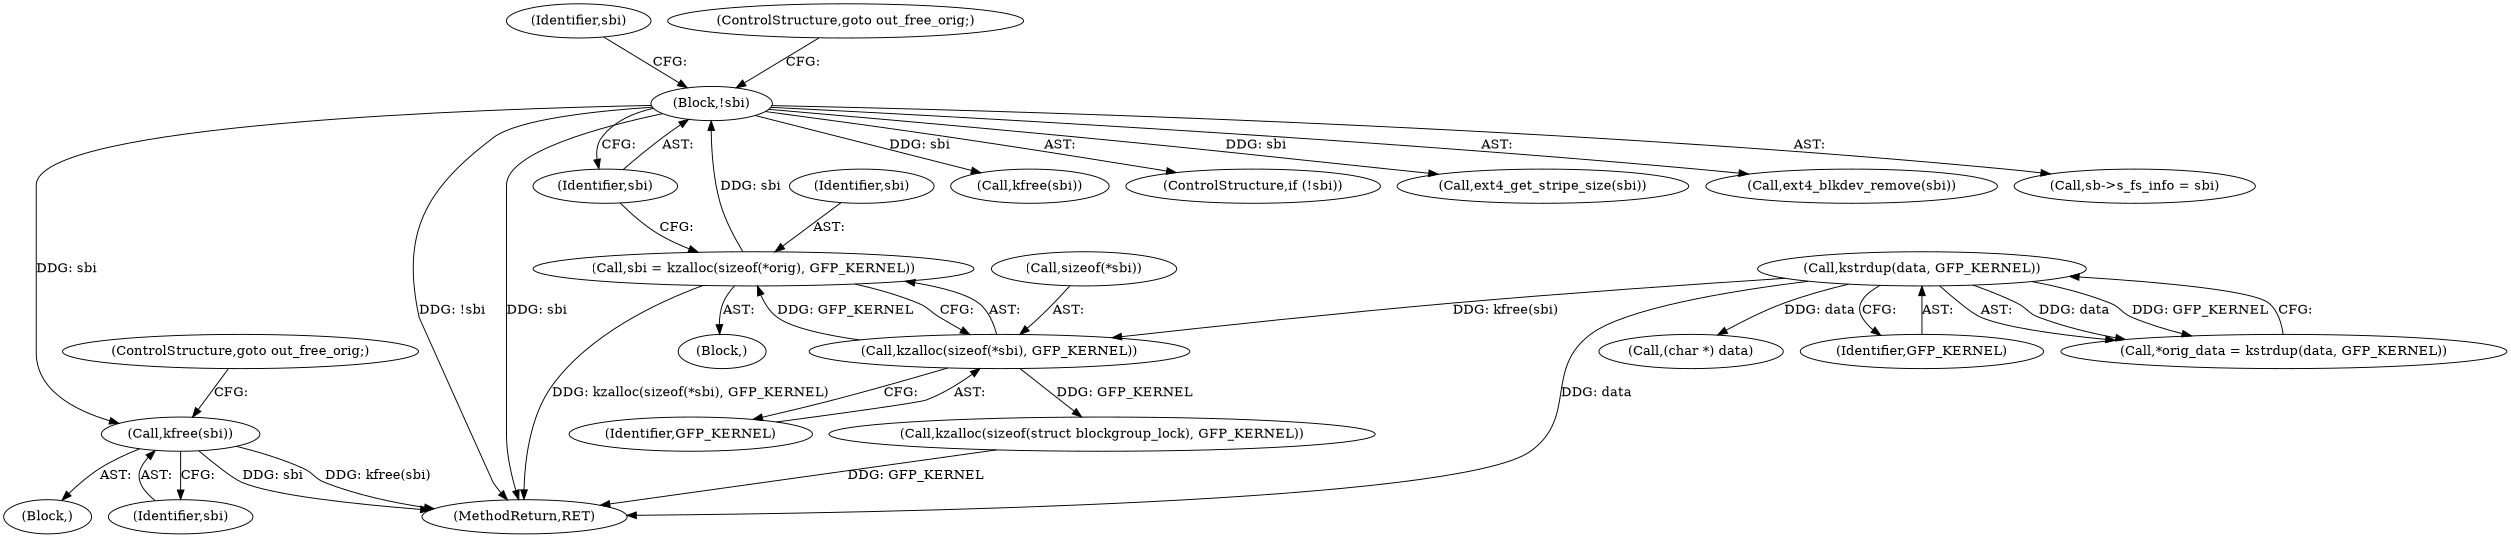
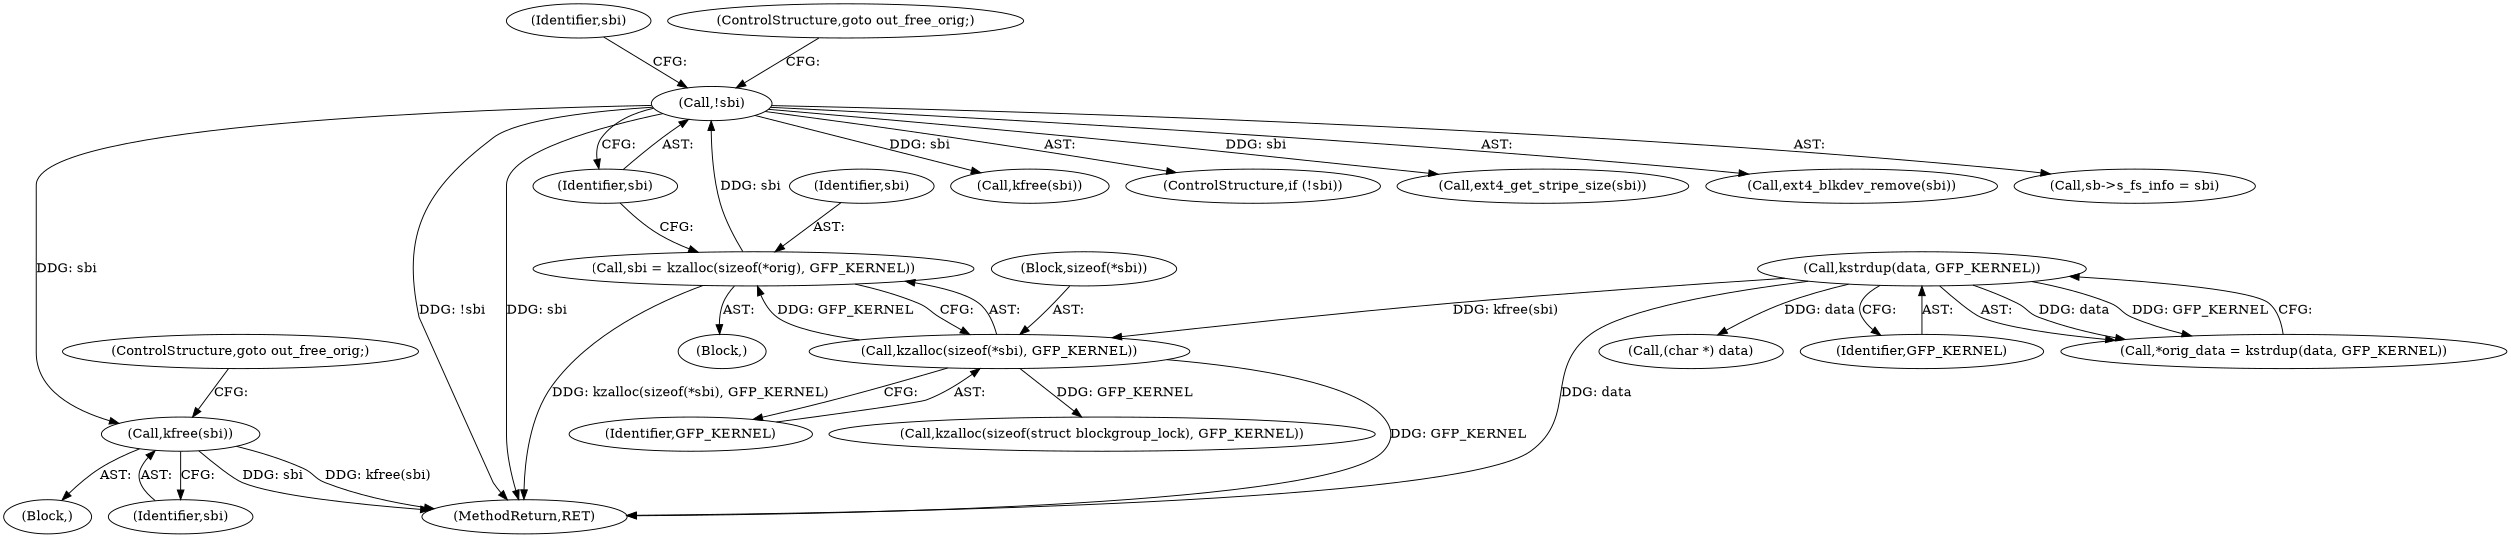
(712, 104) -> (712, 104)
(1084, 269) -> (1084, 269)
(803, 477) -> (1222, 490)
